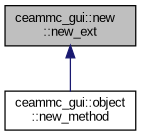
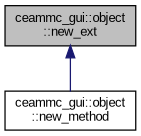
(70, 26) -> (70, 26)
